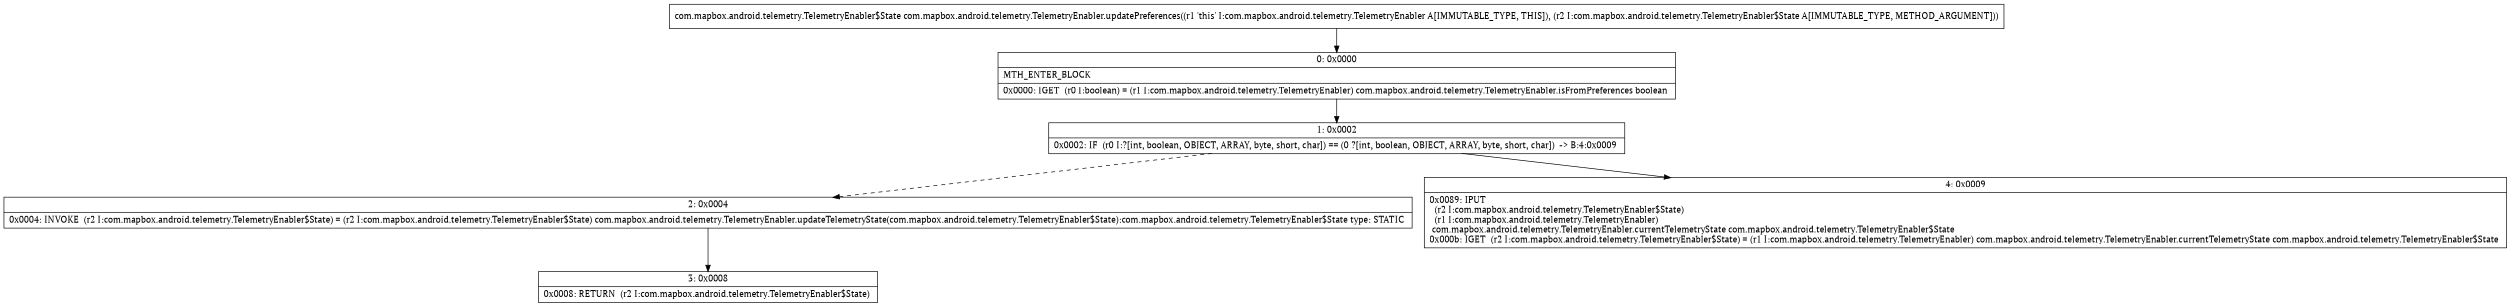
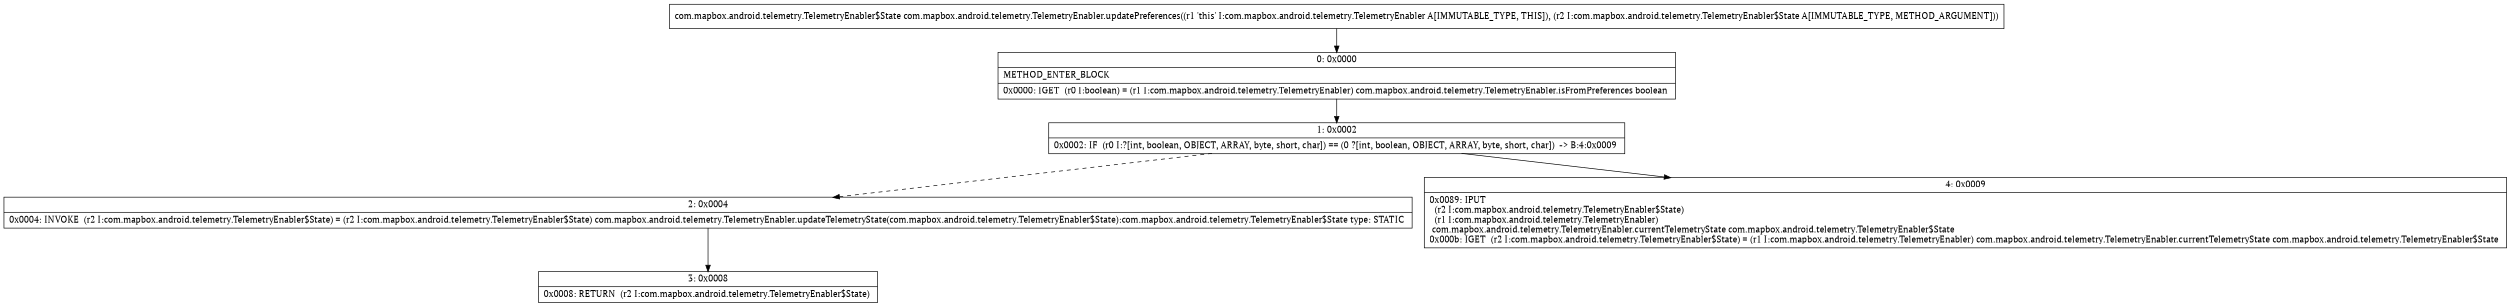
(1047, 75) -> (1057, 75)
